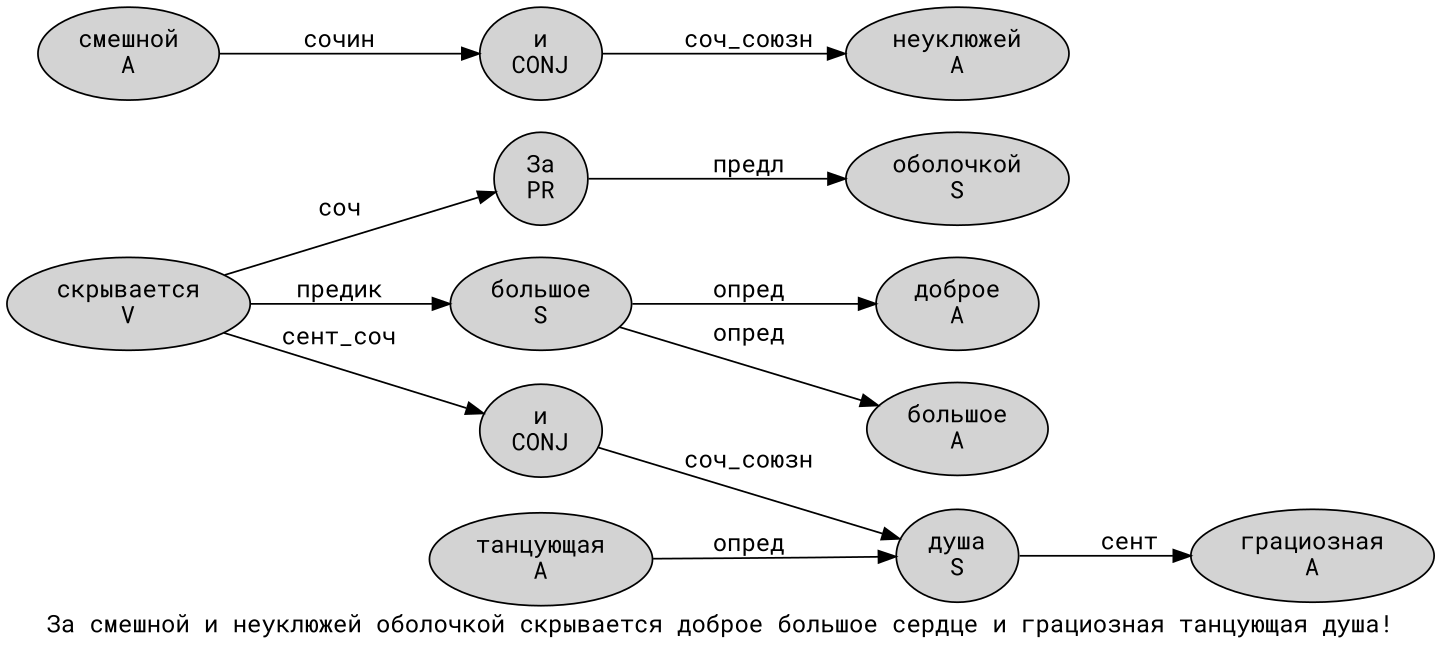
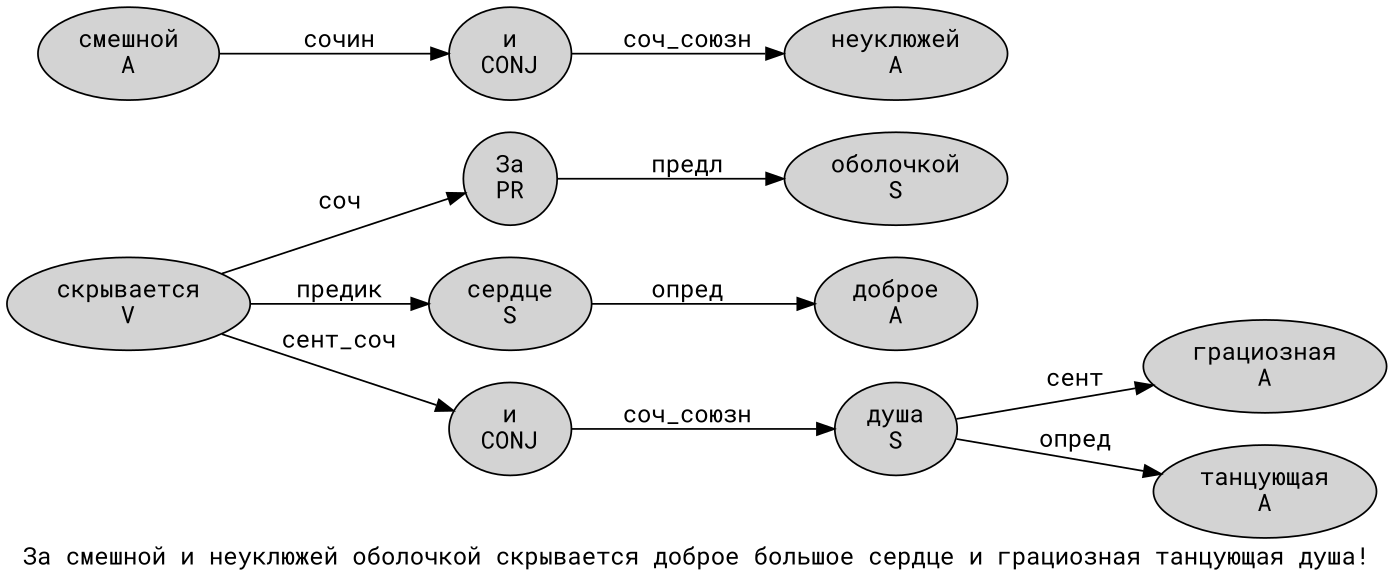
(541, 304) -> (510, 304)
(957, 429) -> none
(766, 558) -> (1050, 455)
